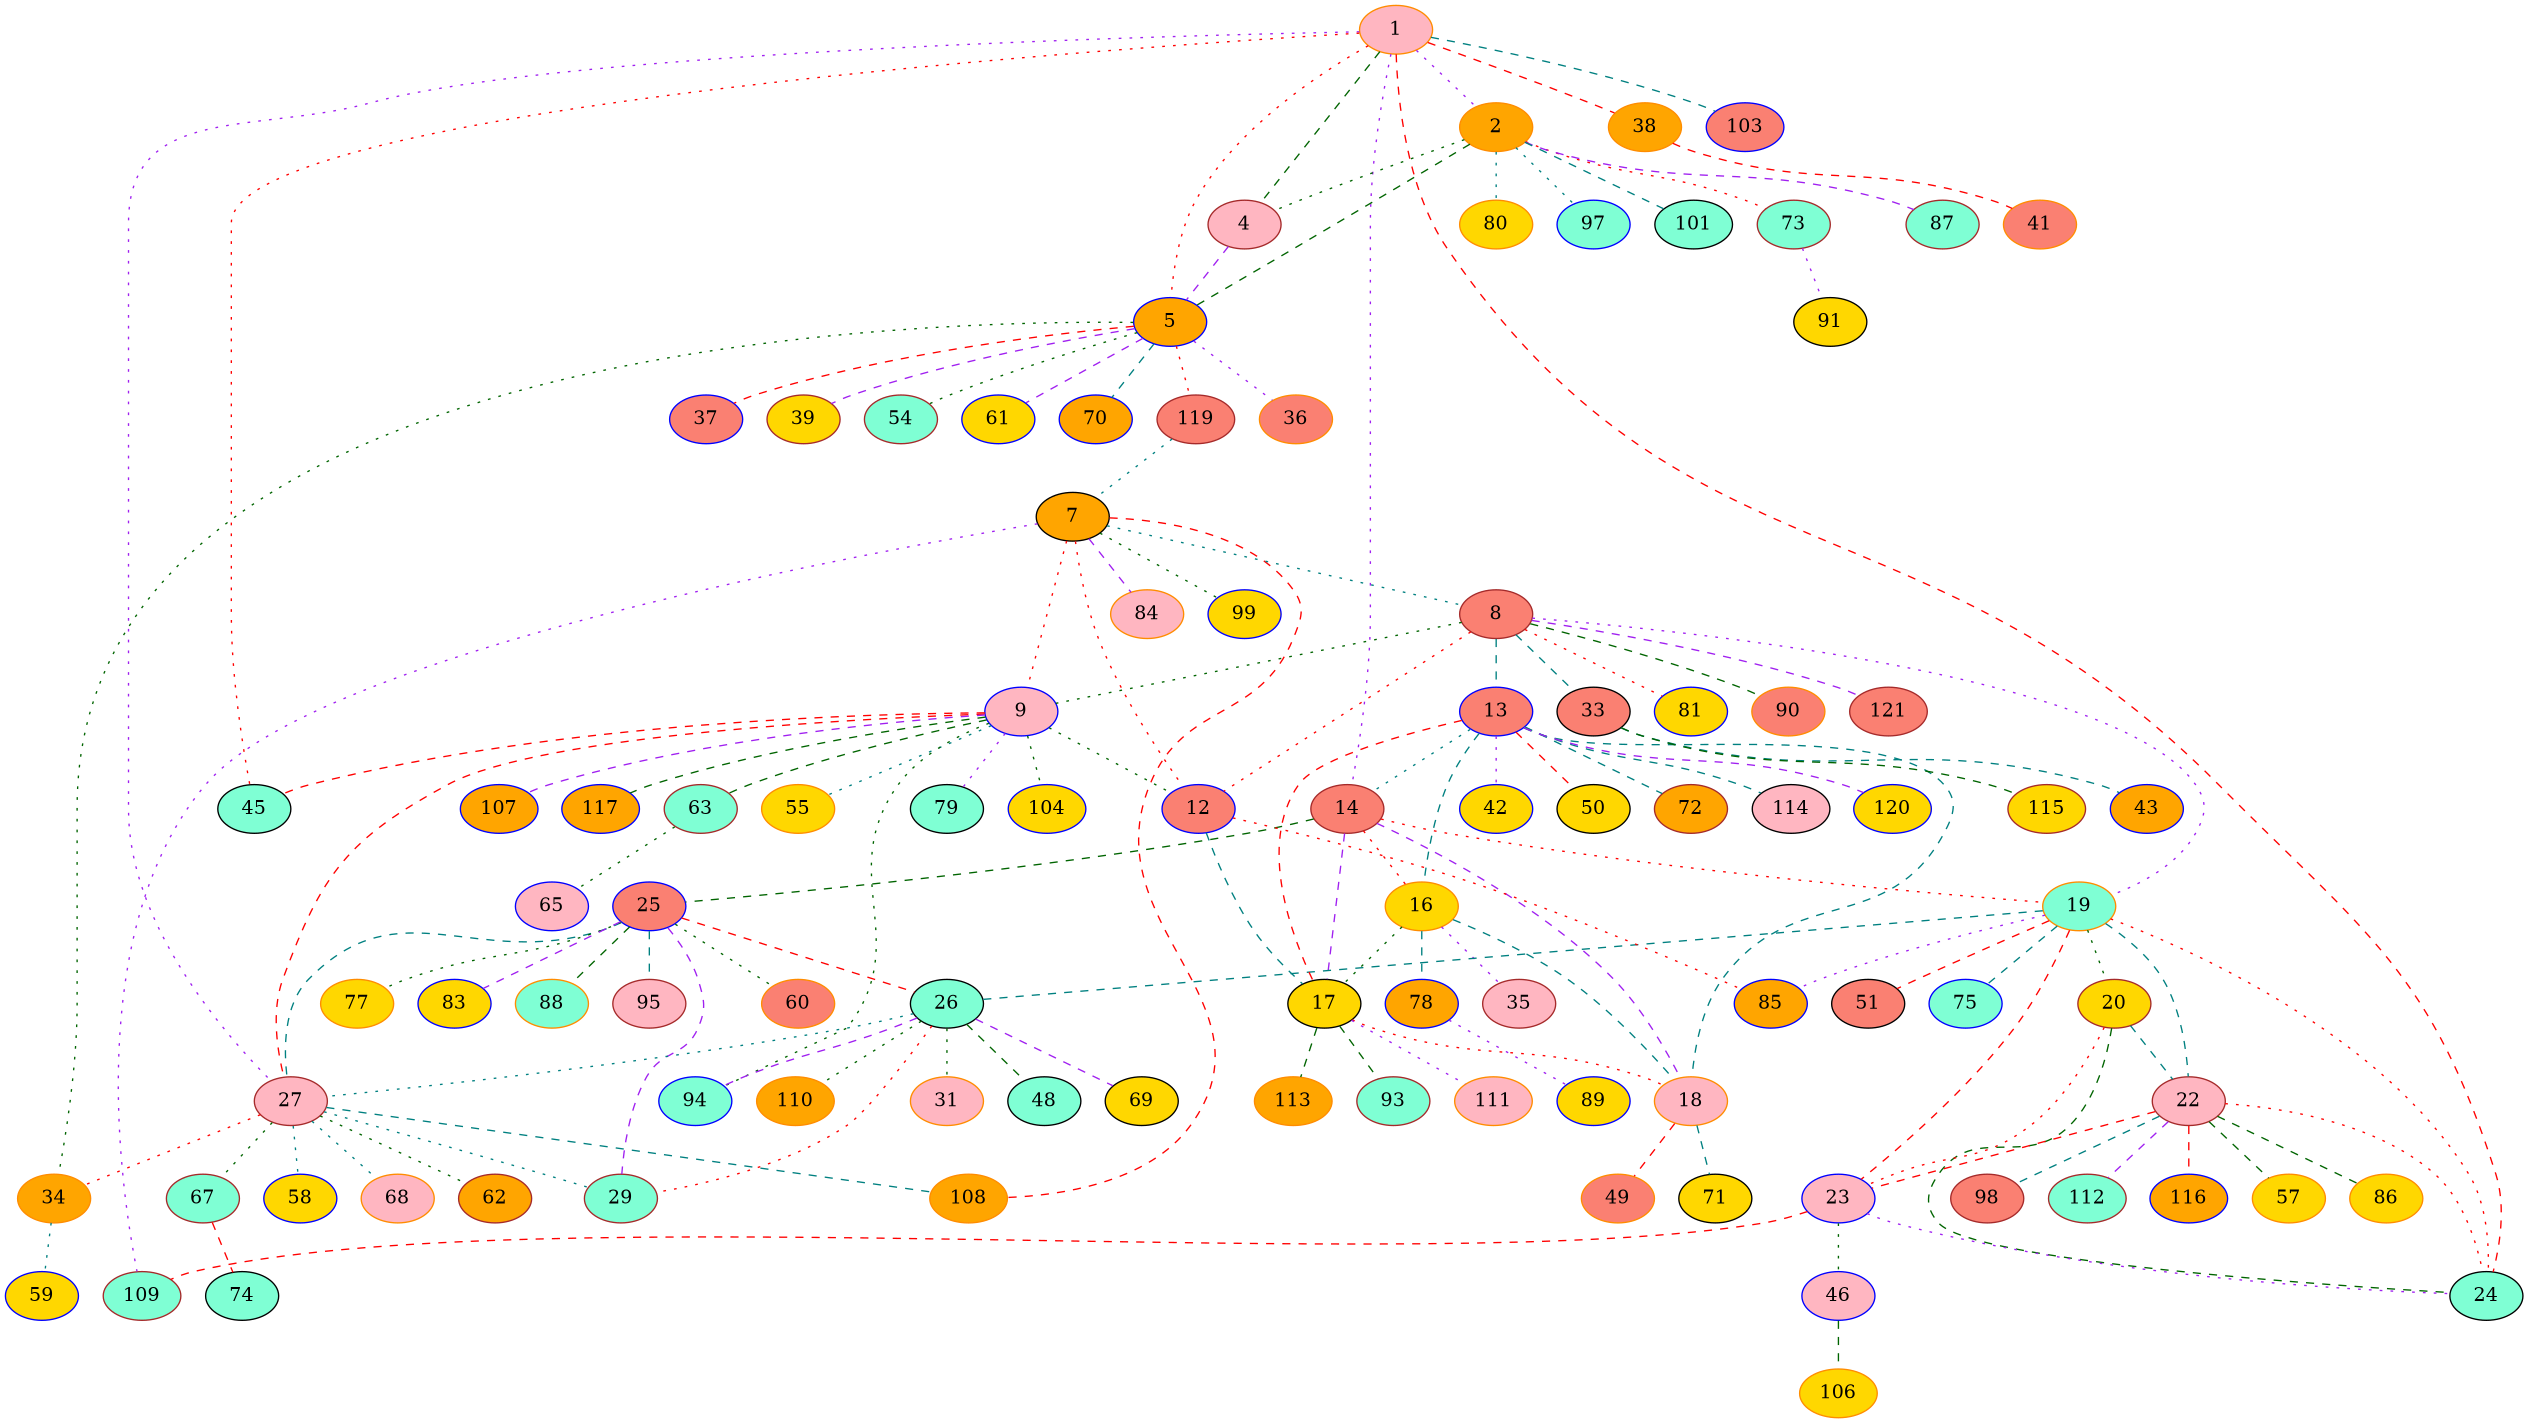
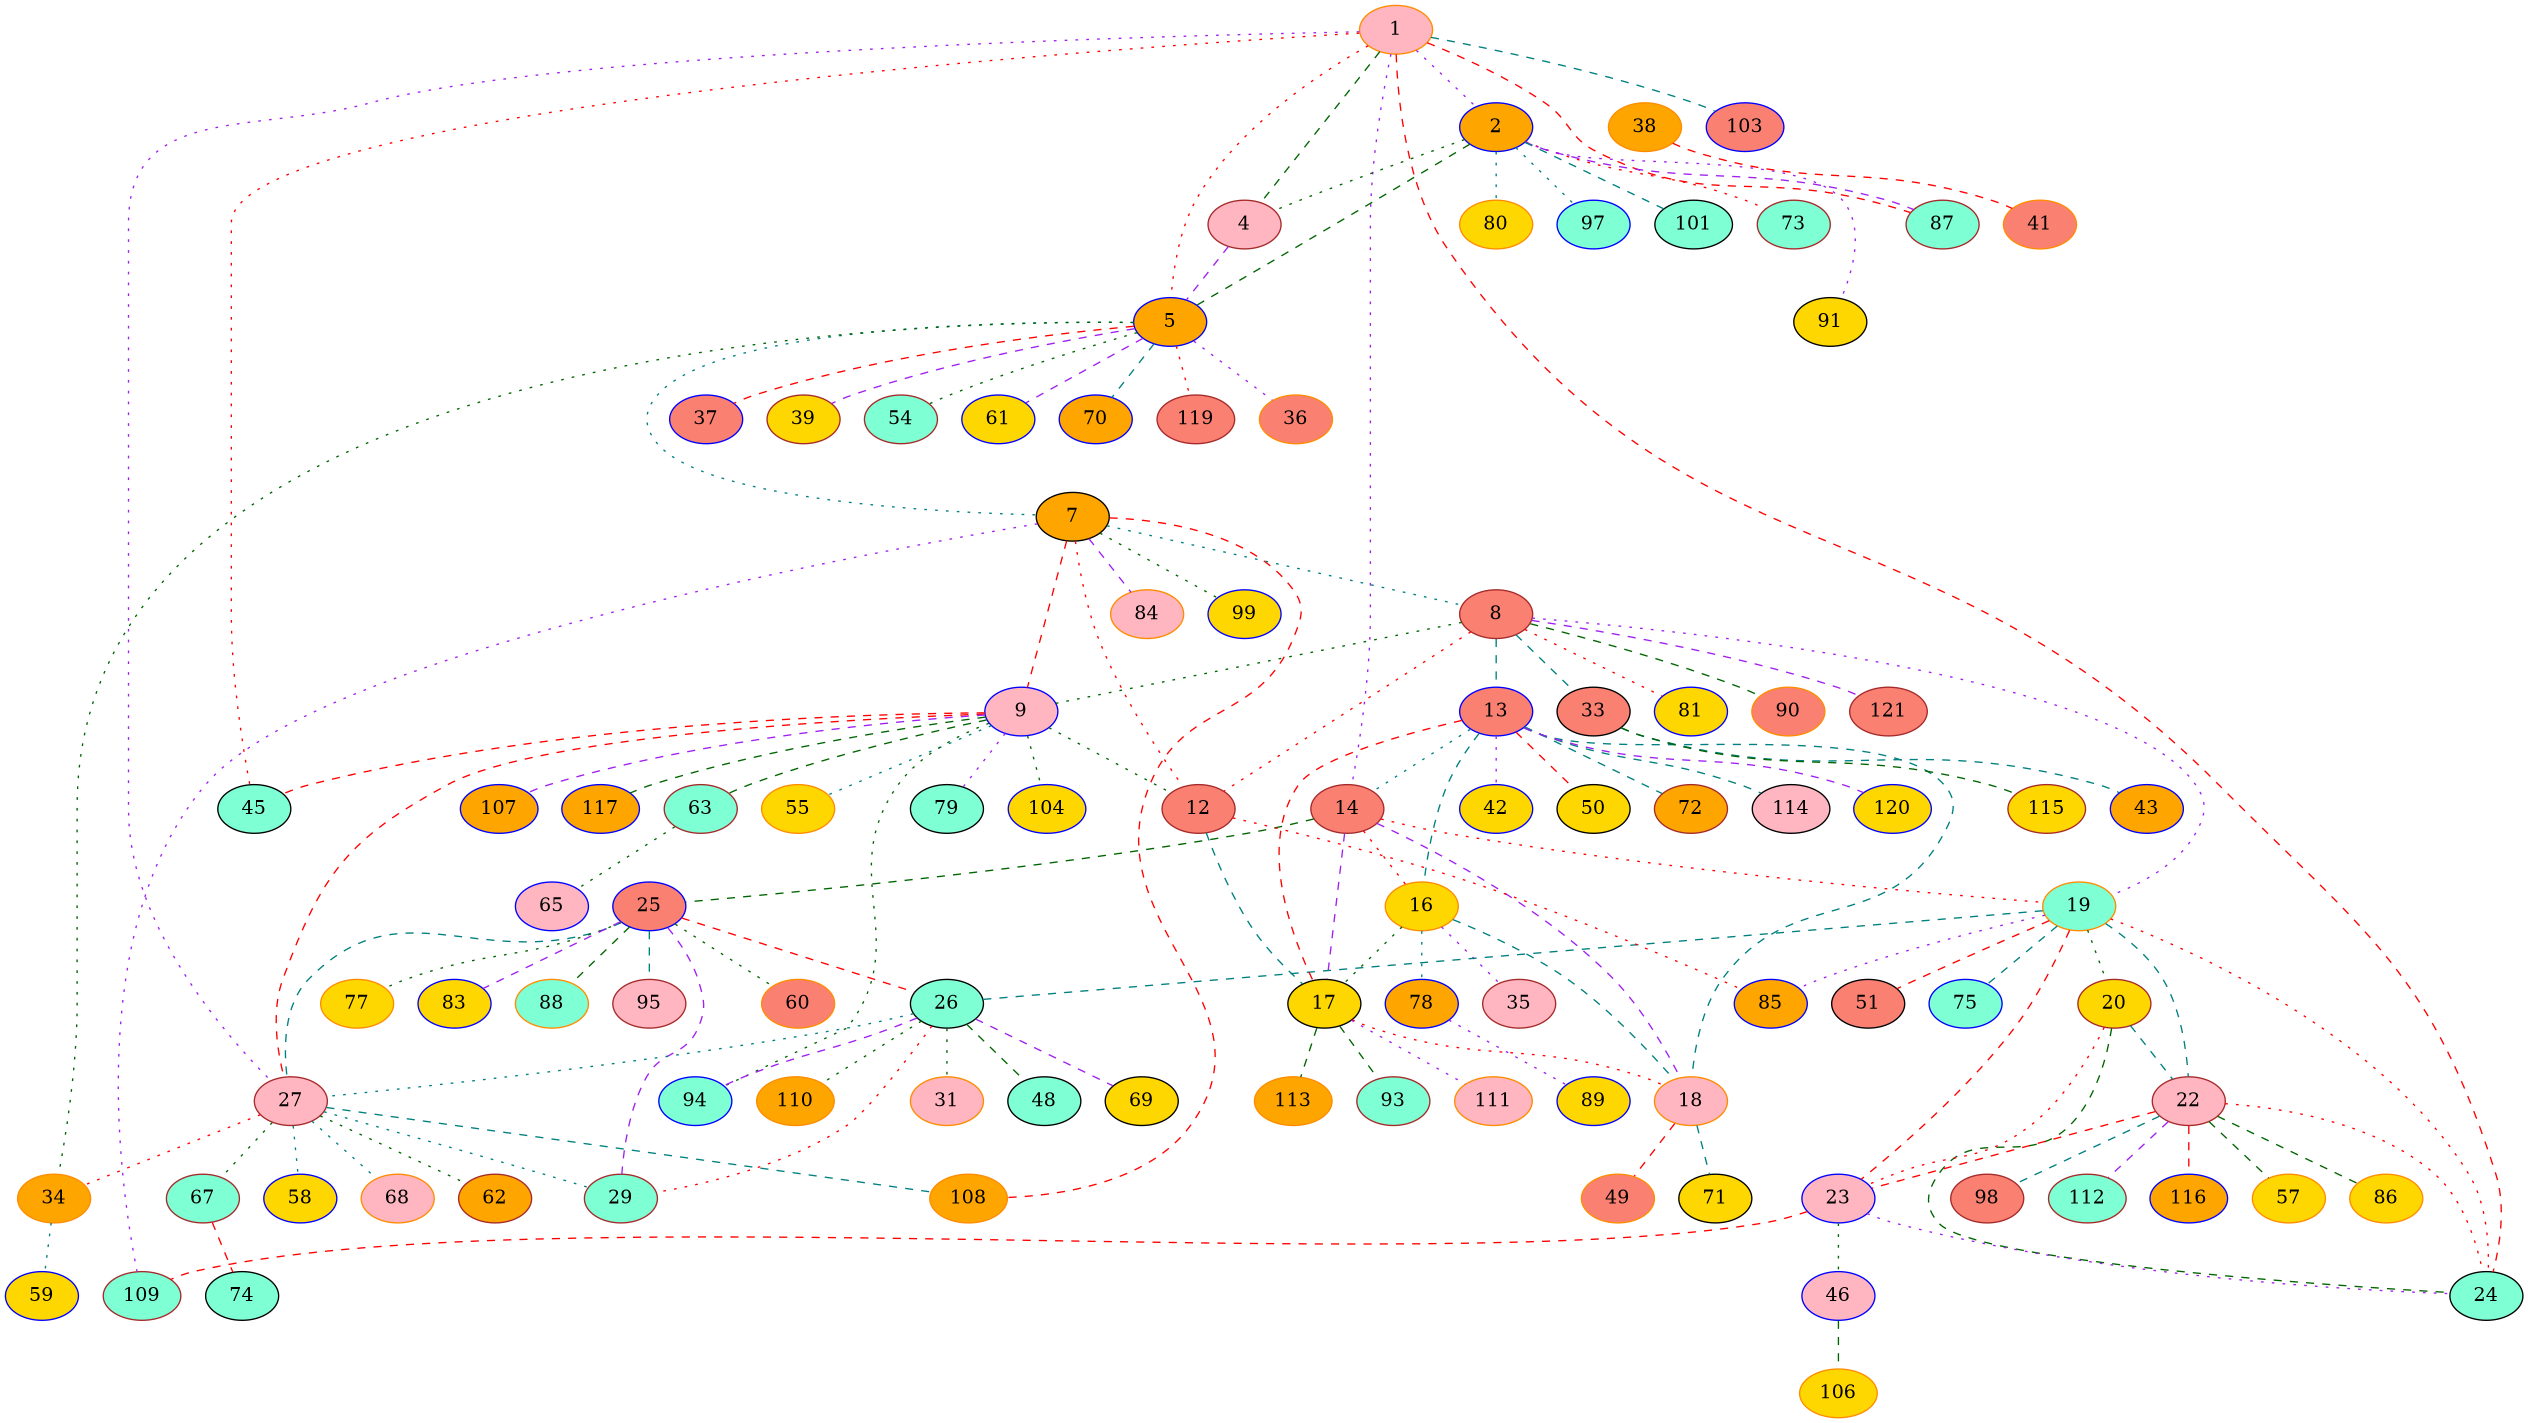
(1521, 77) -> (1591, 148)
(1496, 127) -> (1496, 127)
(1812, 273) -> (1706, 164)
(1134, 468) -> (675, 383)
(1047, 614) -> (1047, 614)
(1199, 809) -> (1199, 809)
(1422, 954) -> (1422, 954)
